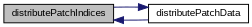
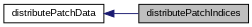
(136, 20) -> none
